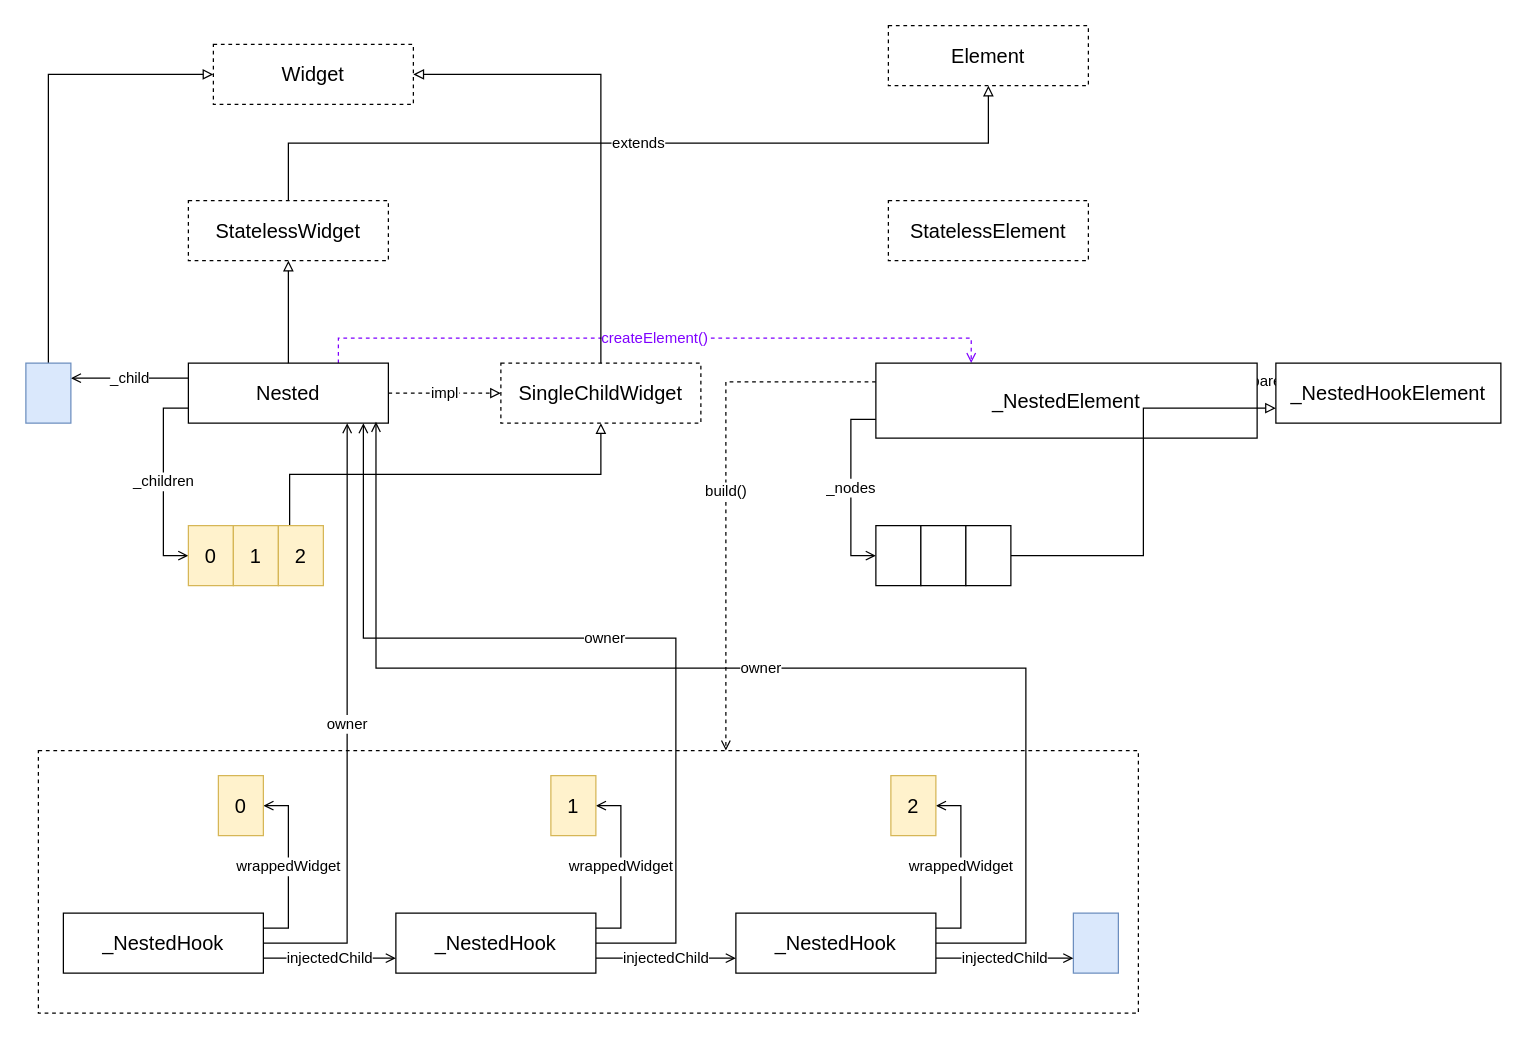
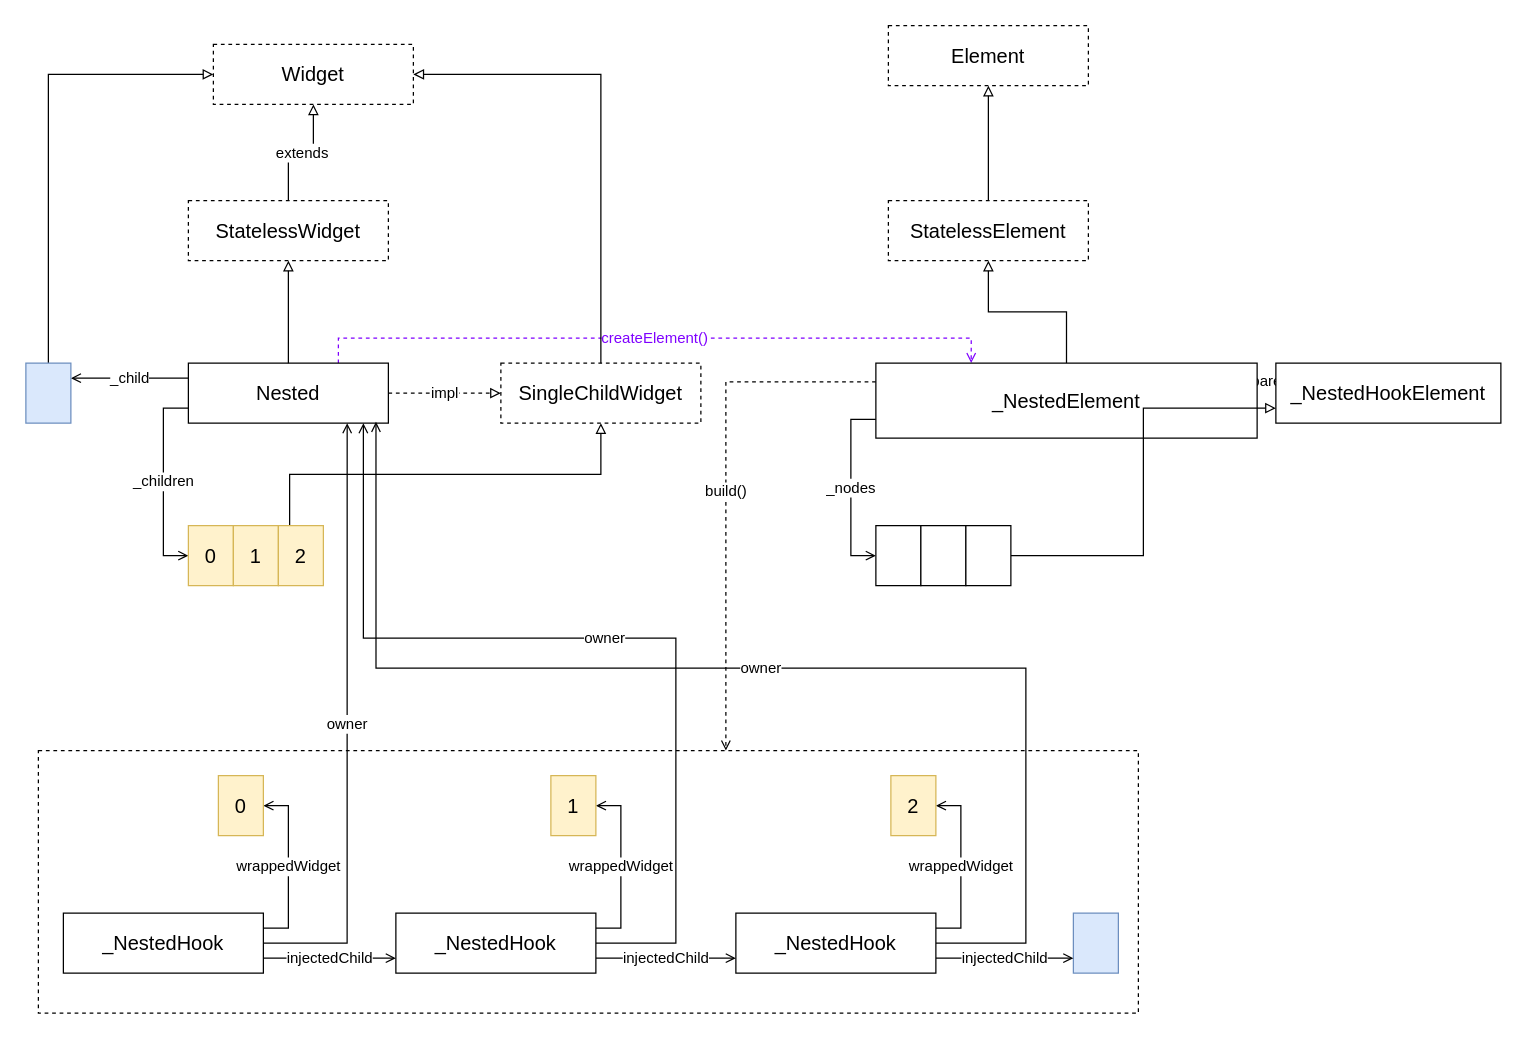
(626, 143) -> (313, 153)
none -> (988, 173)
none -> (1032, 312)
